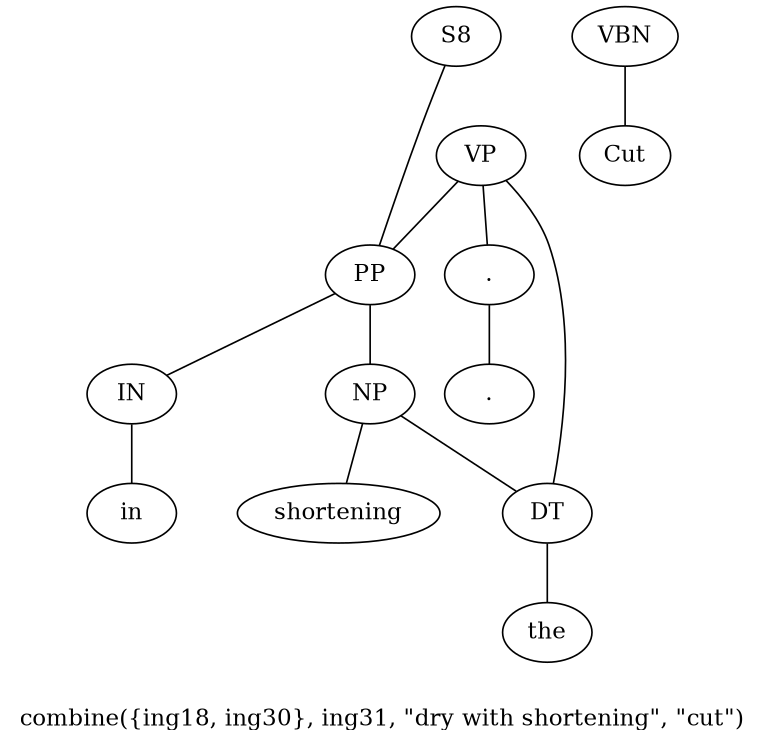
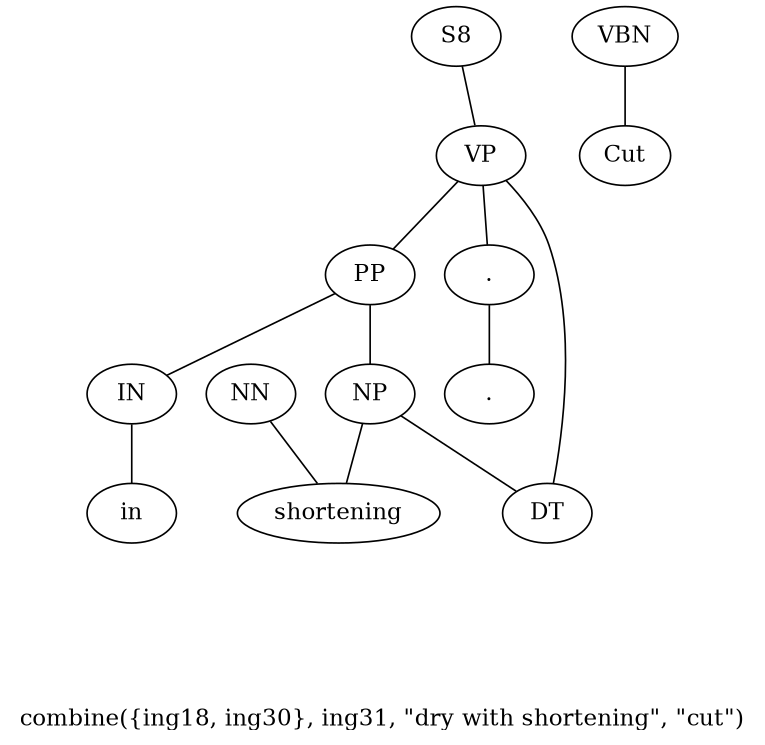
(411, 155) -> (469, 96)
none -> (251, 394)
(547, 632) -> none
